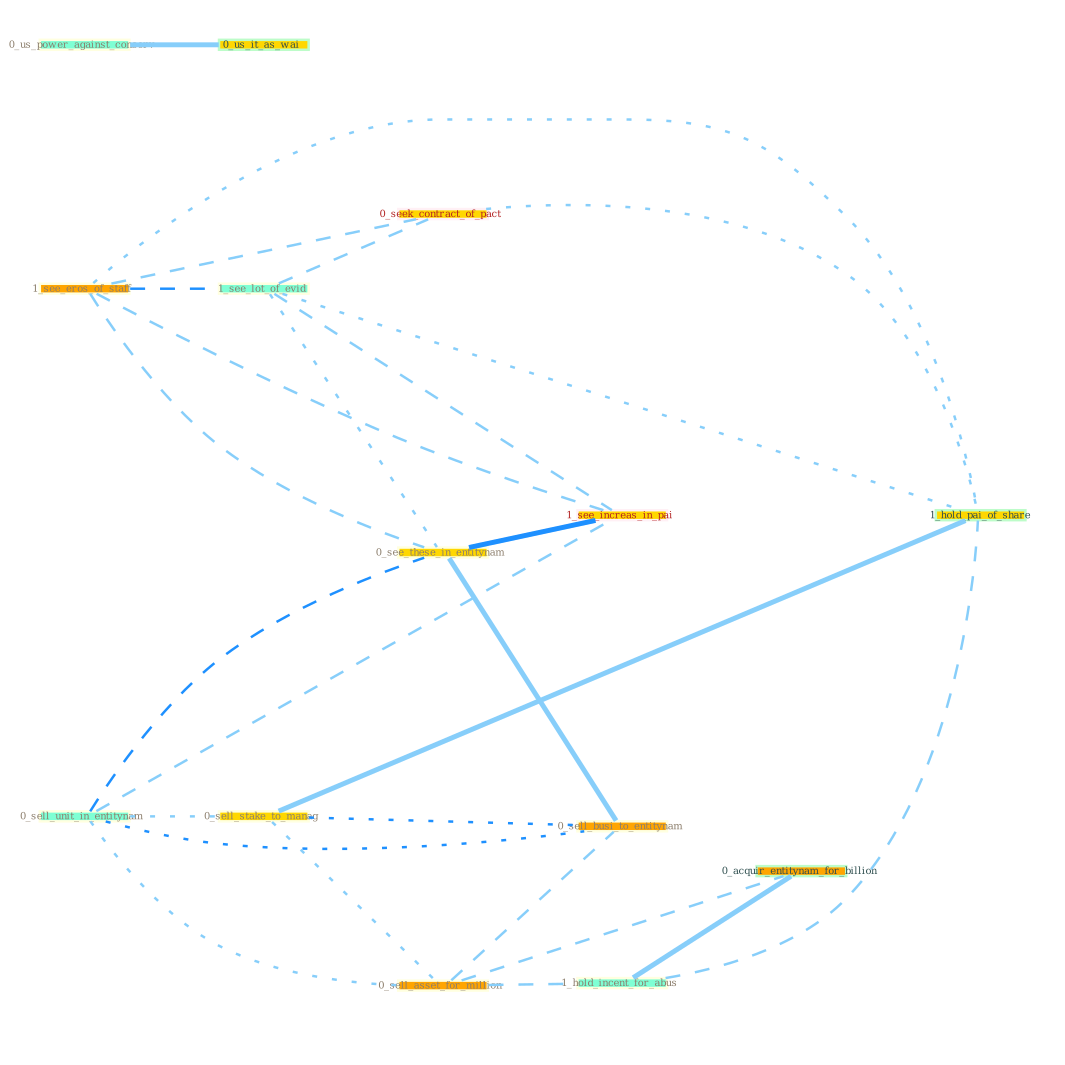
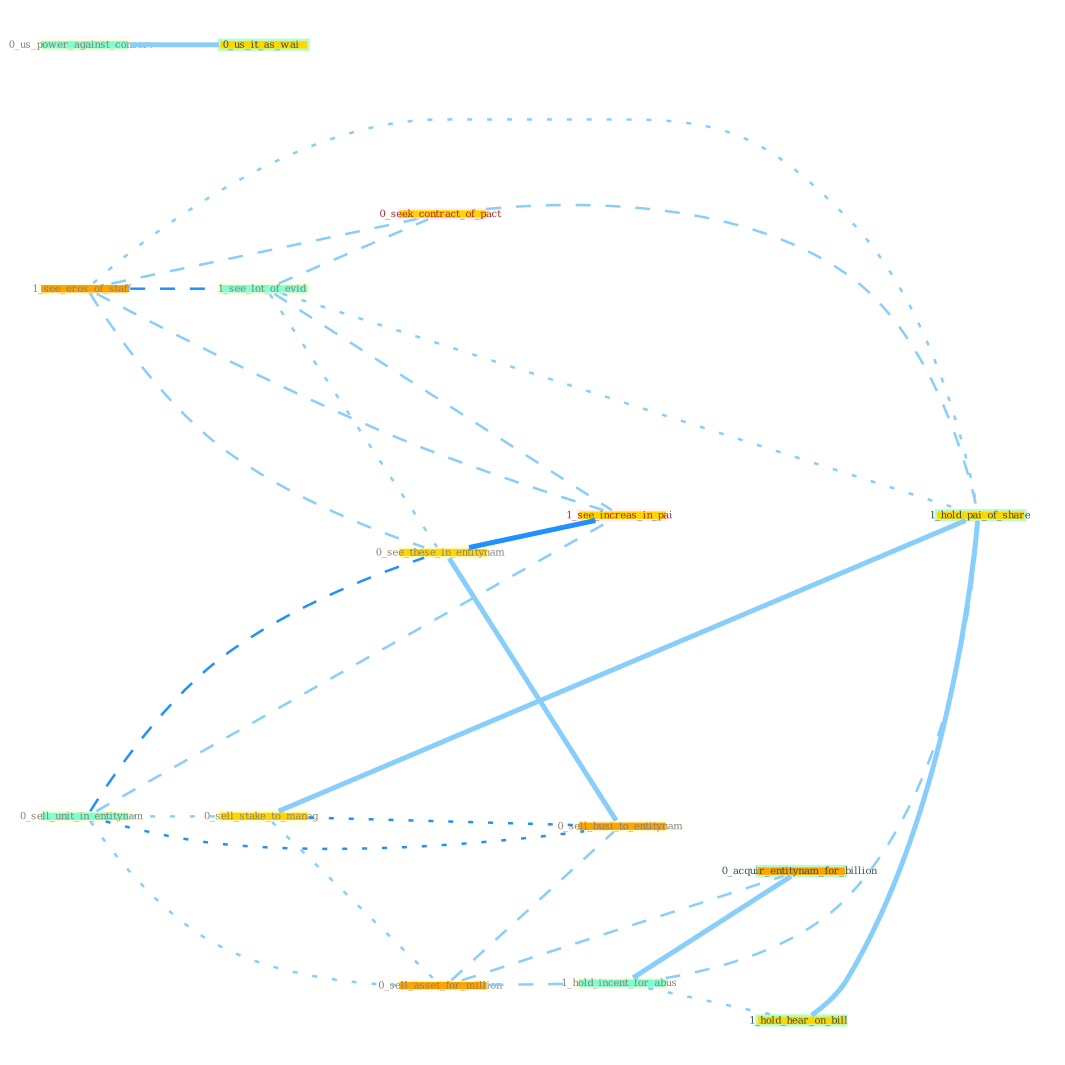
(804, 250) -> (804, 250)
none -> (801, 1020)
